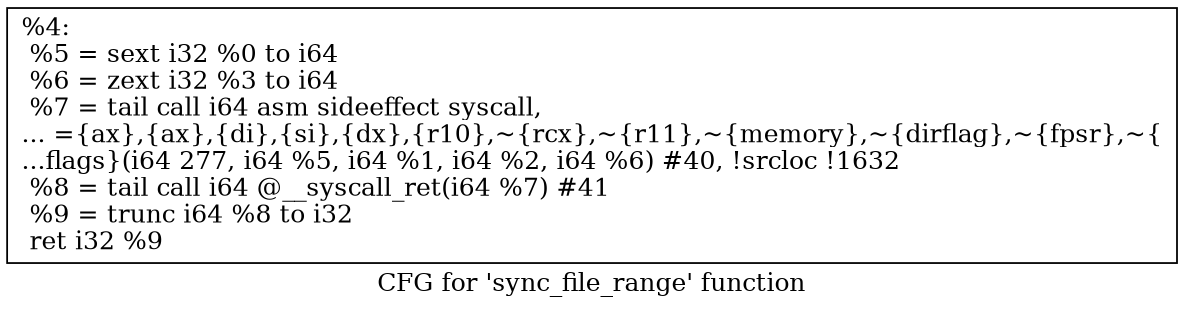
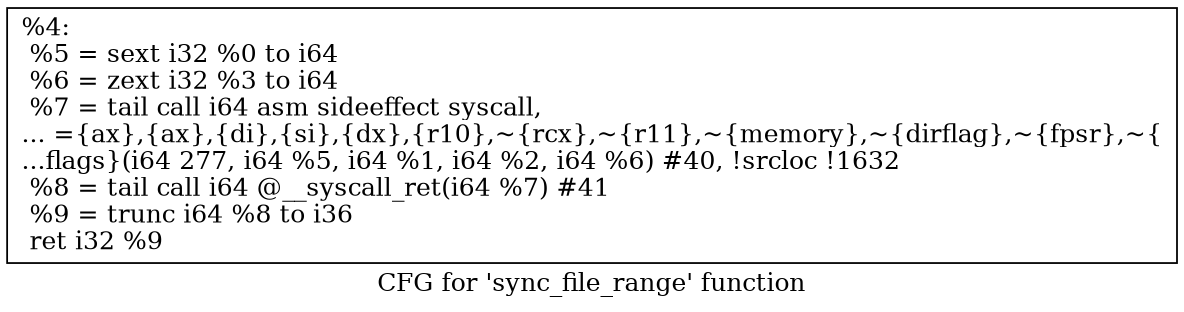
(188, 215) -> (188, 215)
